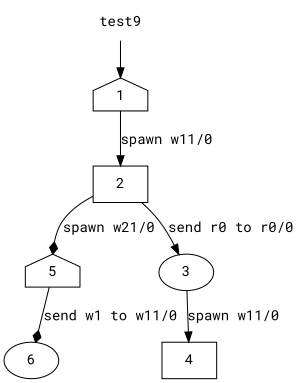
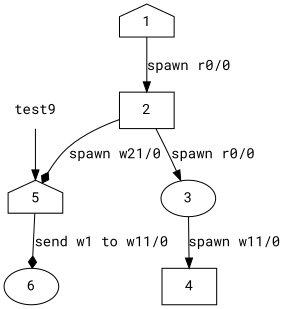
(120, 54) -> (35, 149)
(167, 140) -> (189, 66)
(231, 228) -> (213, 154)
